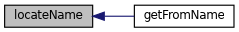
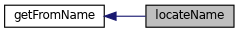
(119, 16) -> (131, 16)
